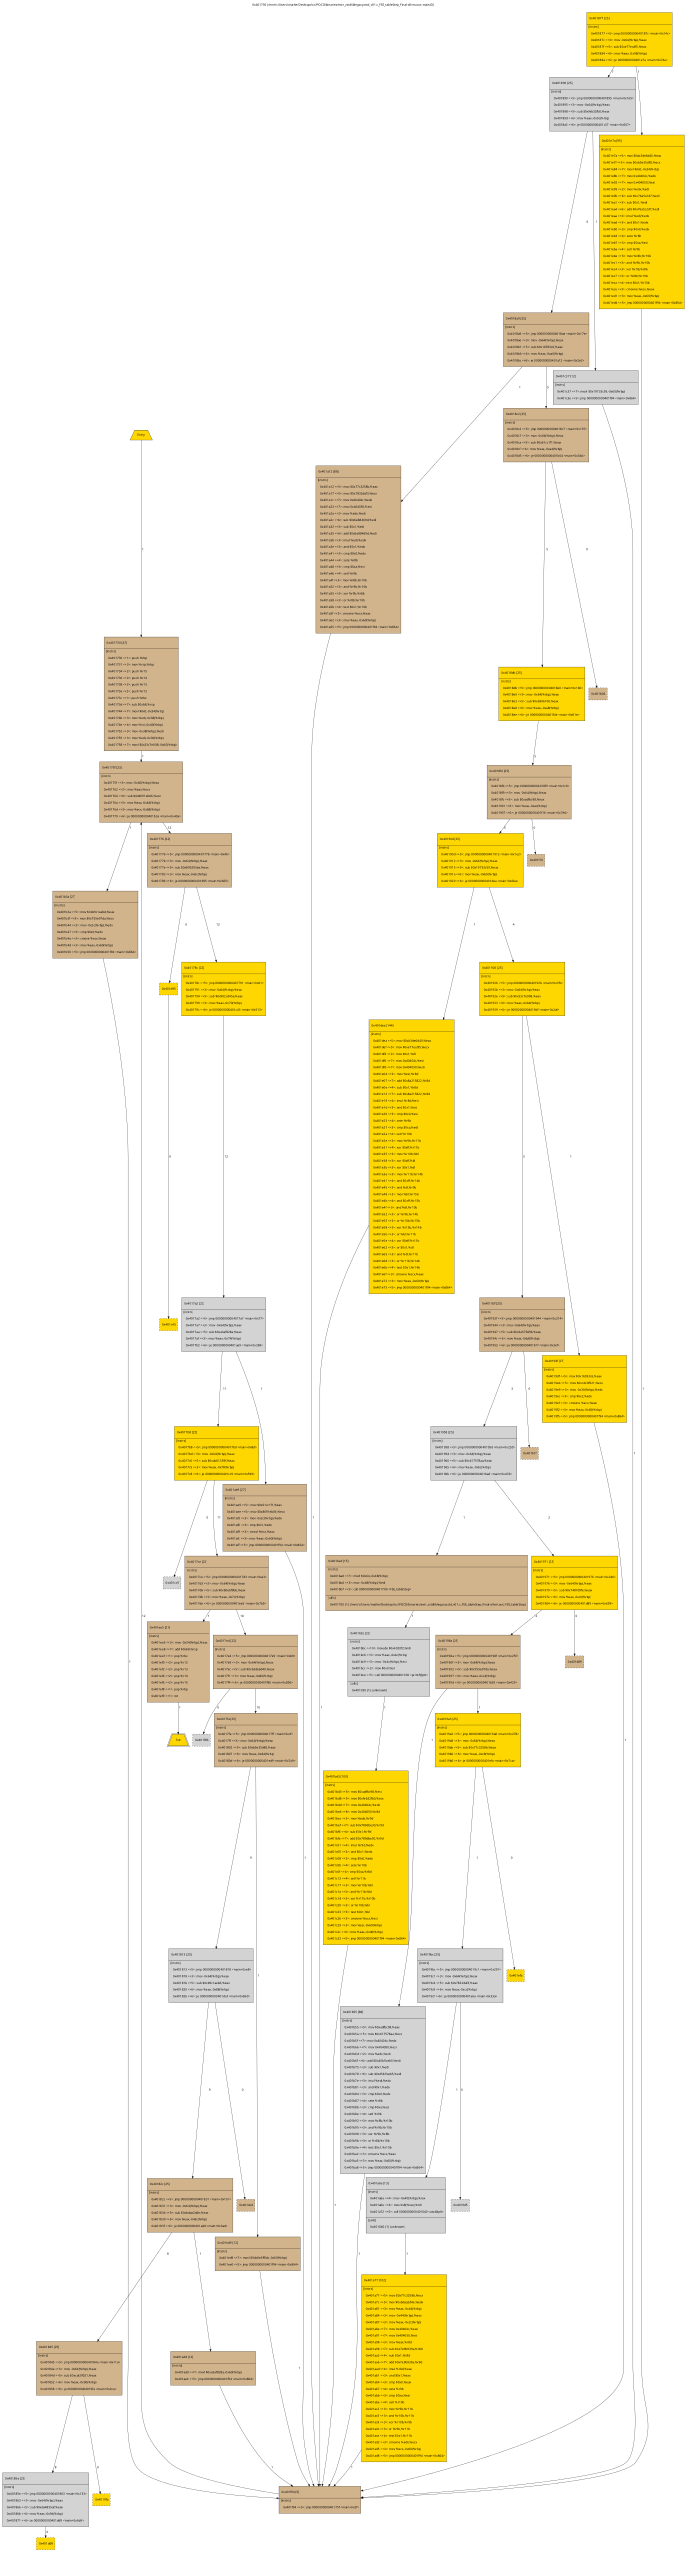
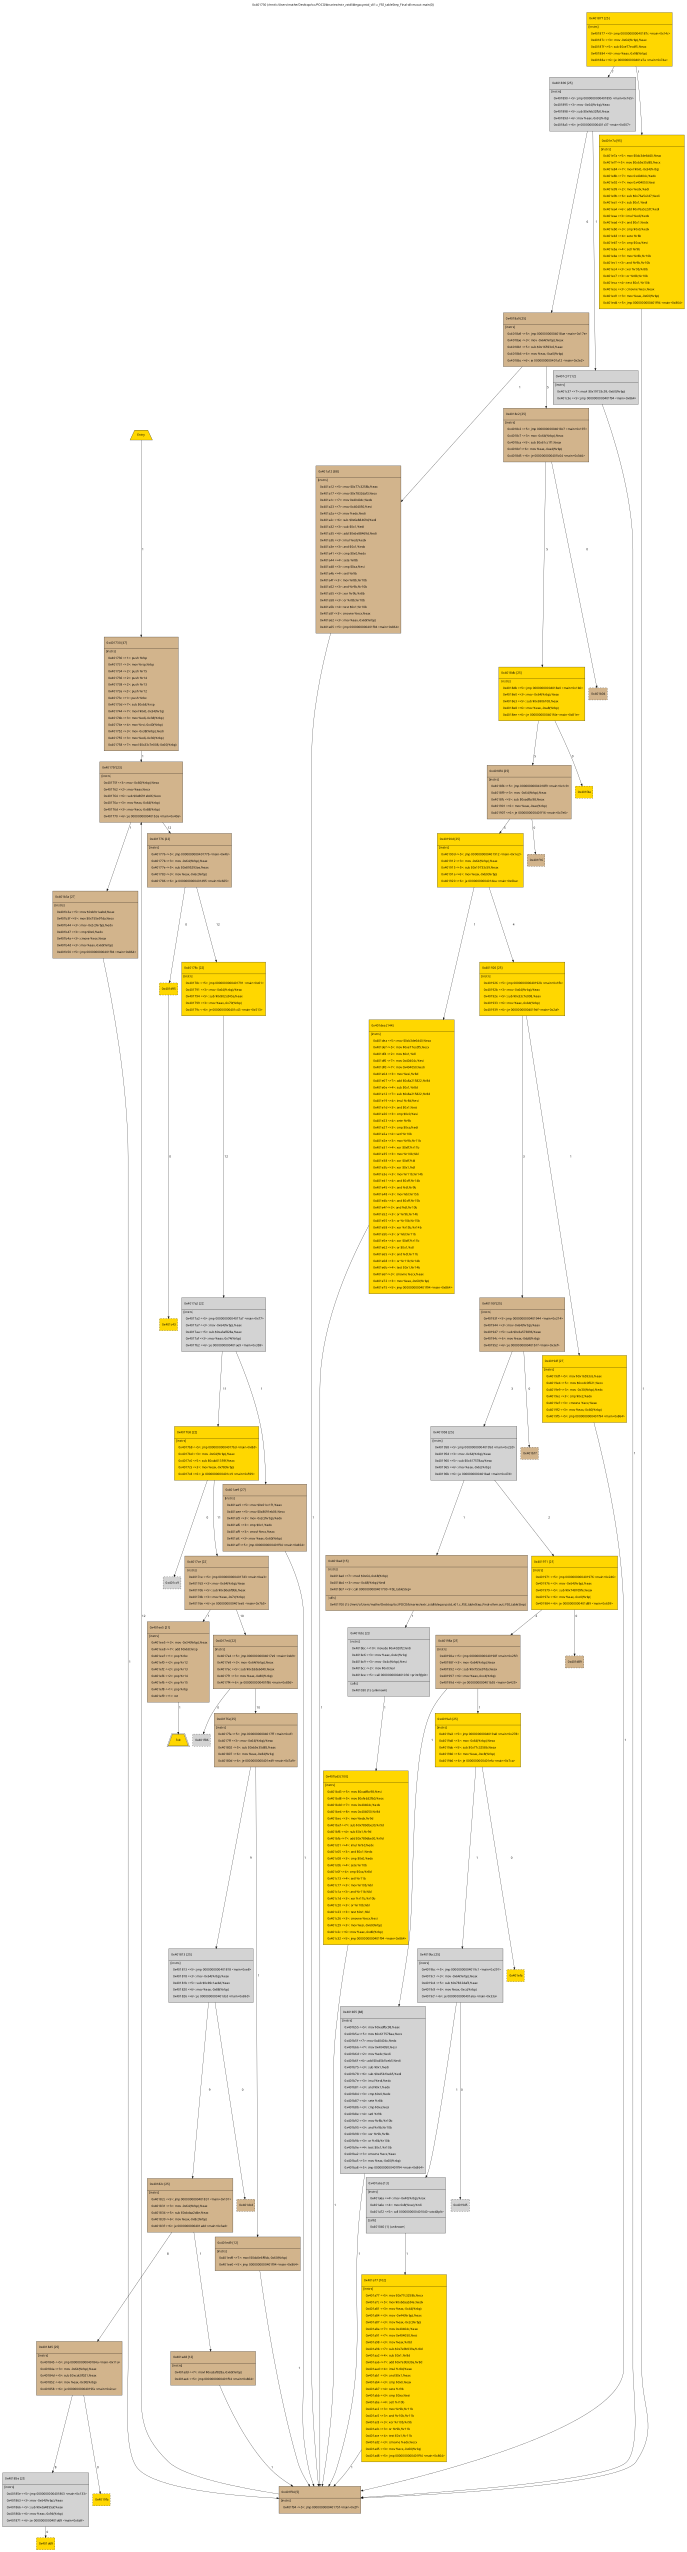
none -> (584, 792)
